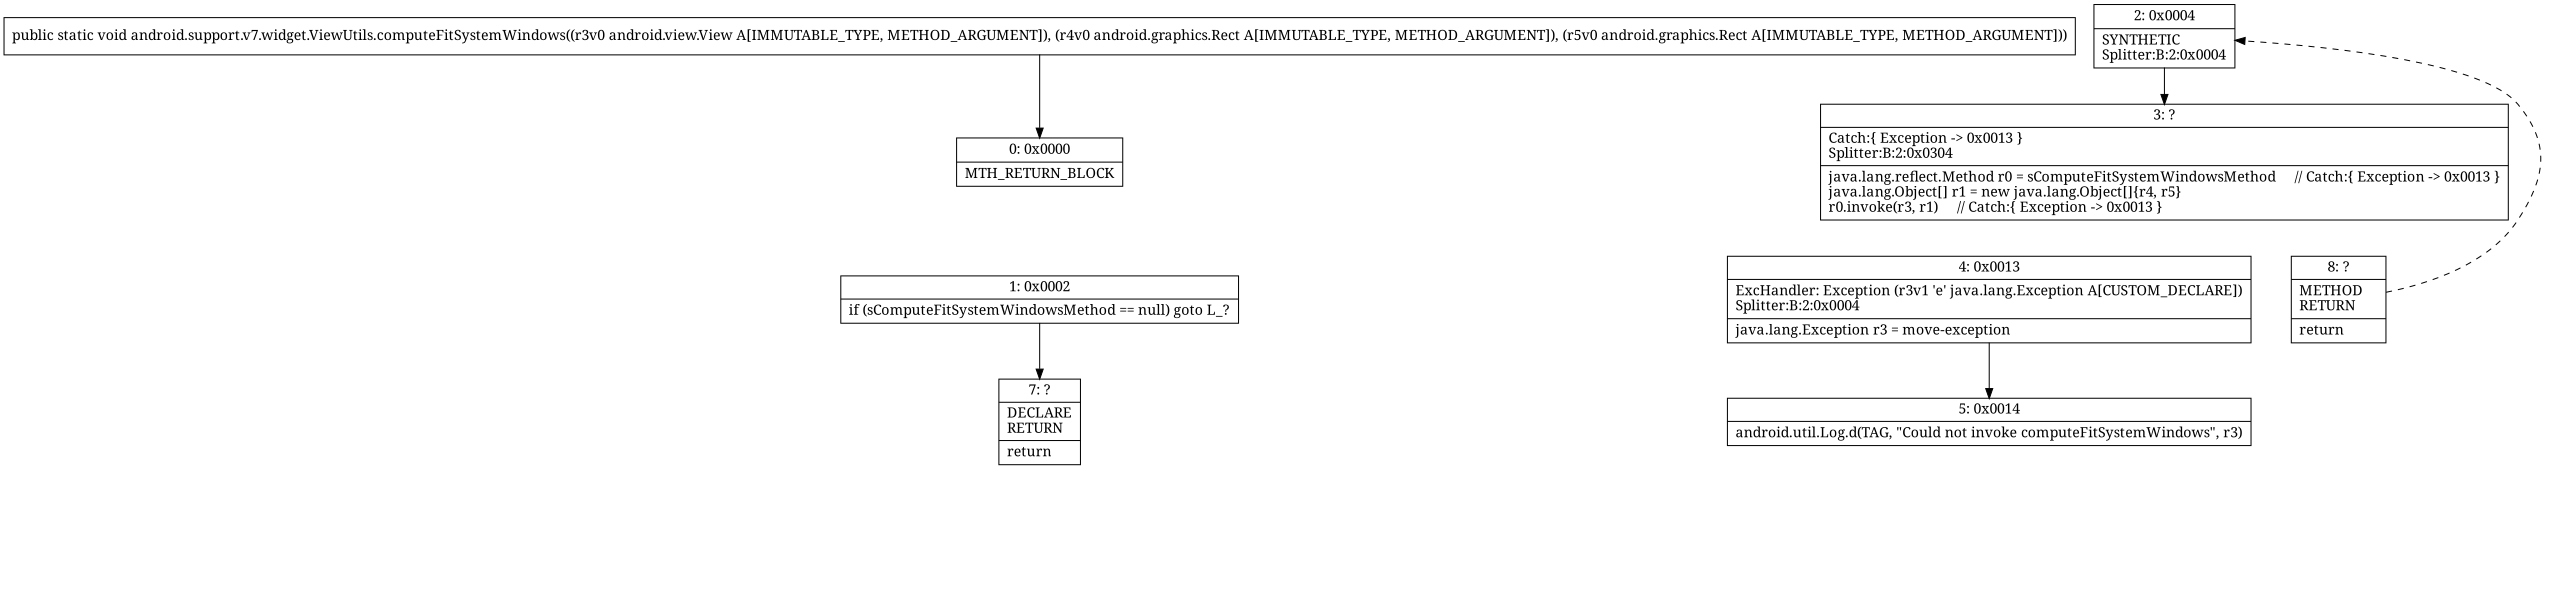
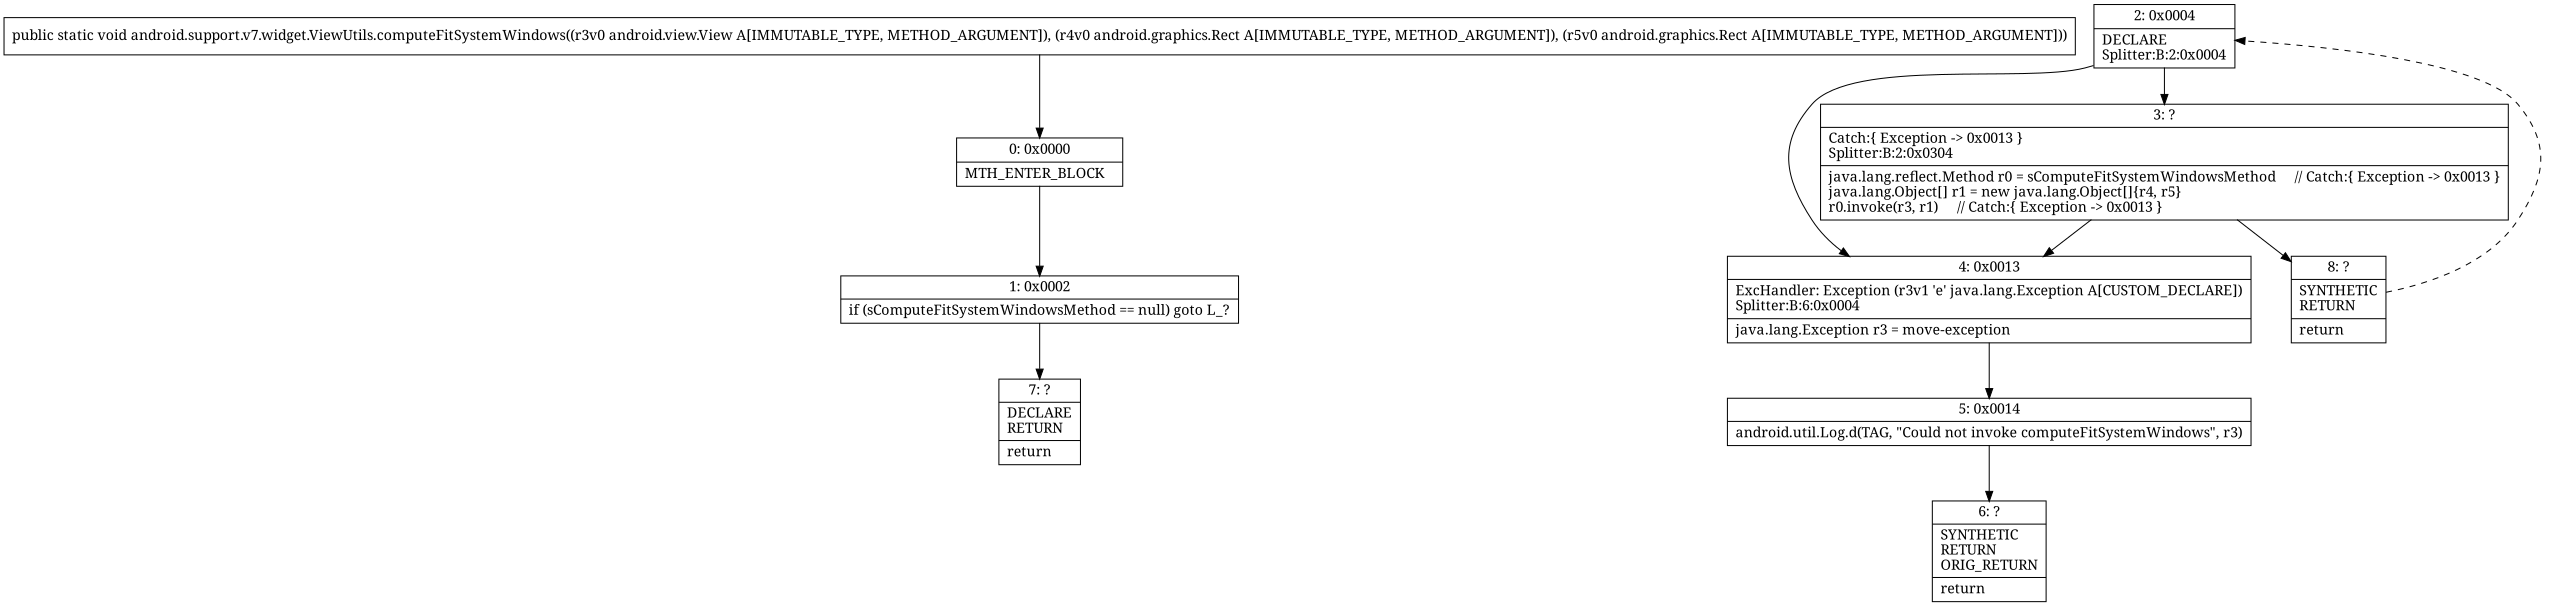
(2141, 40) -> (2135, 40)
none -> (1866, 81)
(1040, 174) -> (1035, 174)
none -> (1040, 226)
none -> (2072, 235)
none -> (2260, 238)
(2332, 291) -> (2339, 291)
(1798, 306) -> (1798, 306)
none -> (1989, 551)
